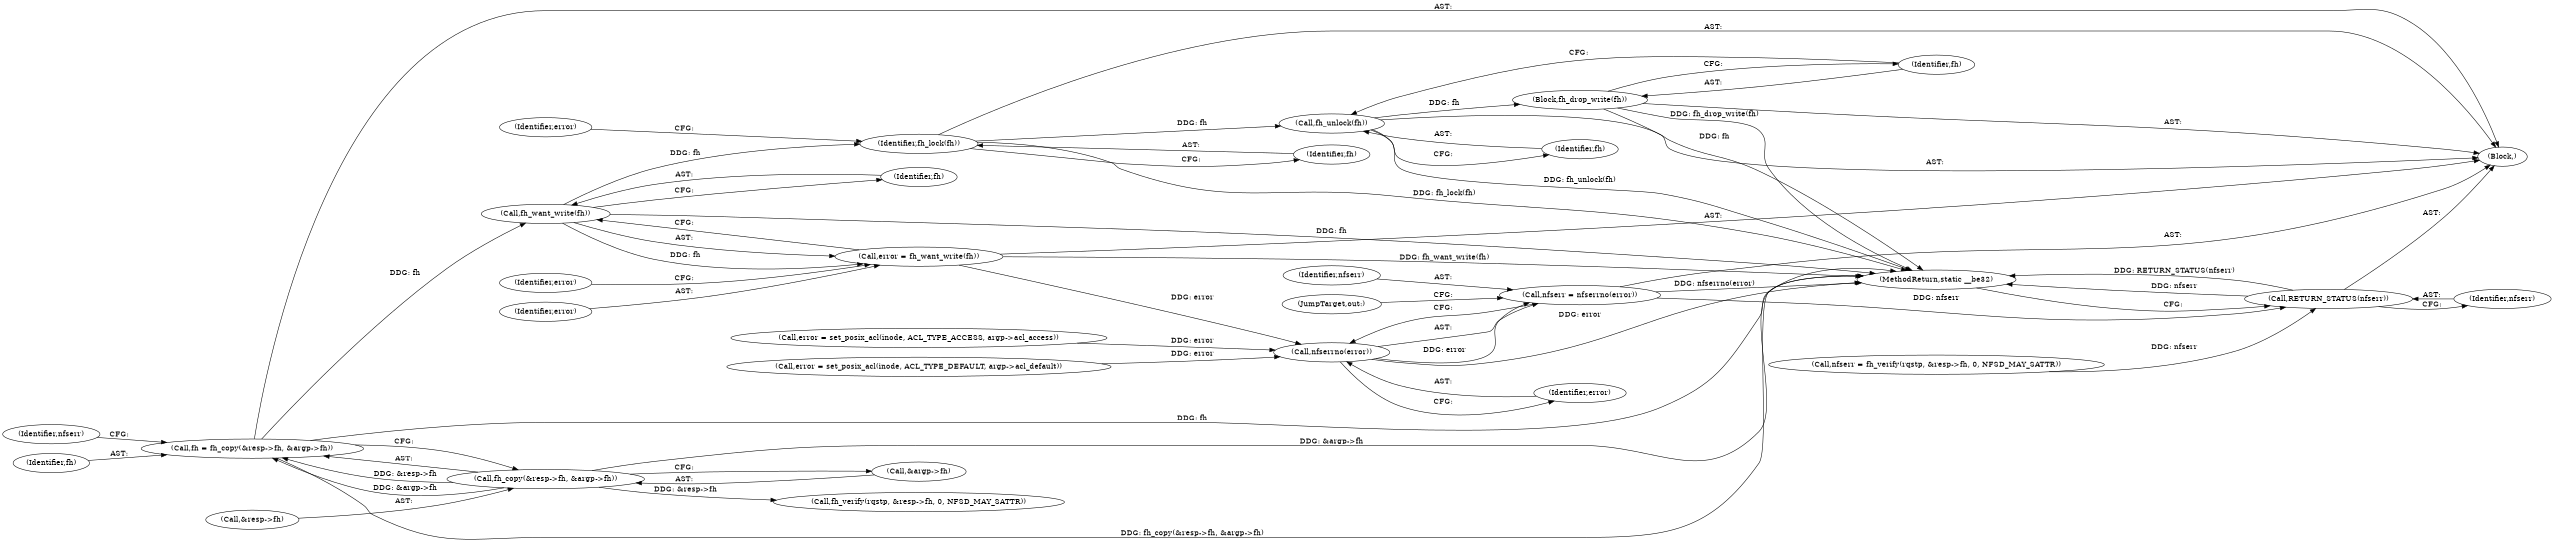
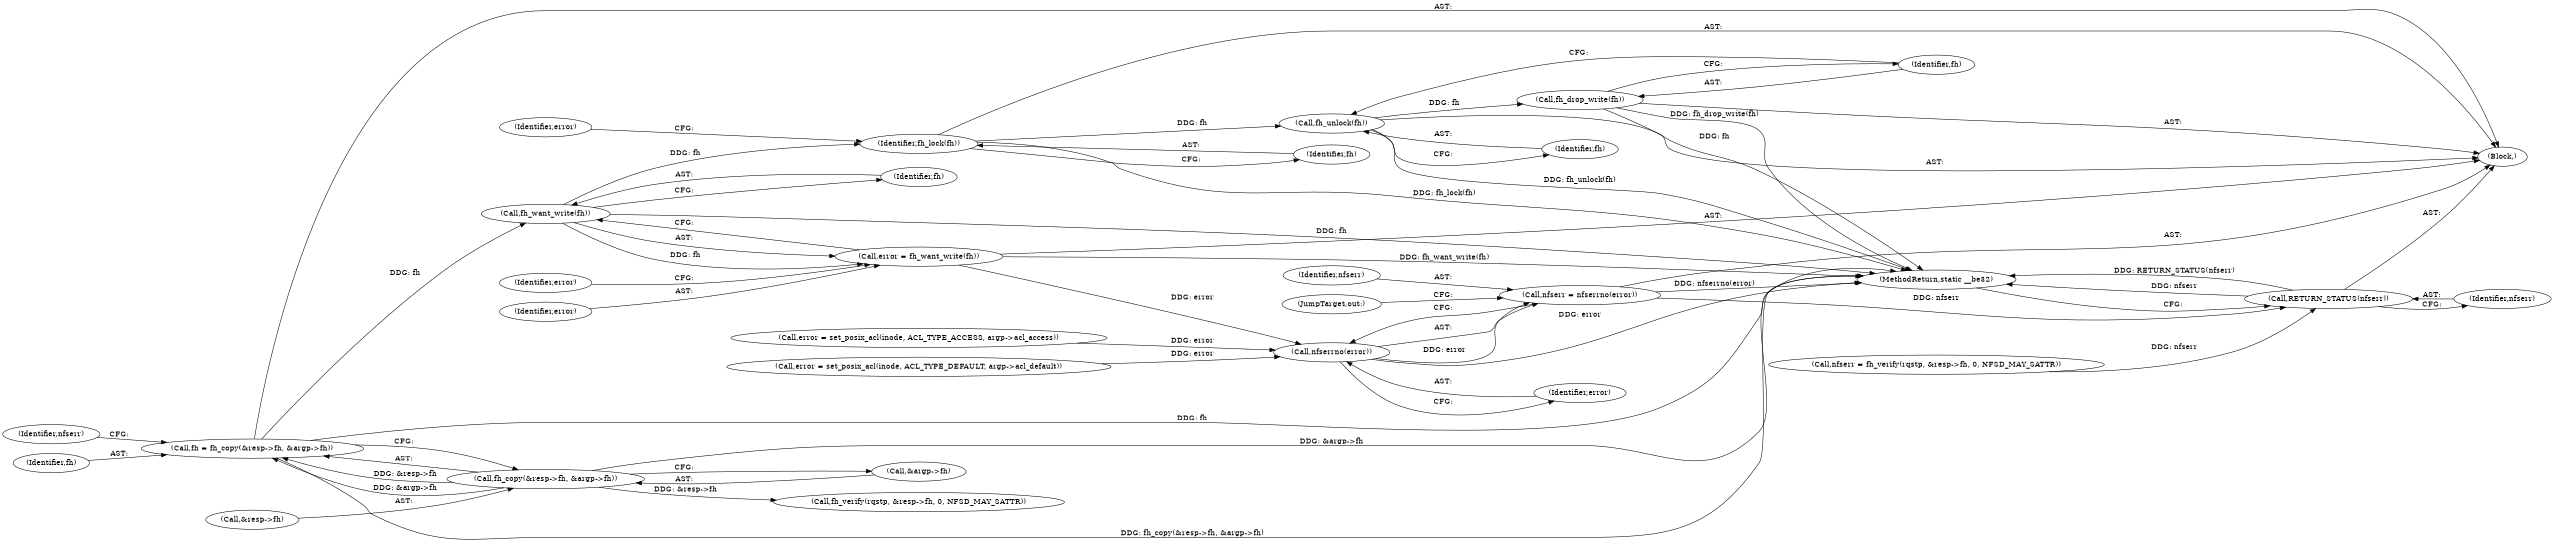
(1580, 100) -> (1580, 100)
